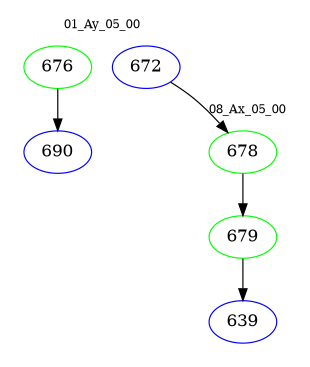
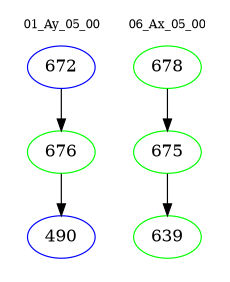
(248, 110) -> (167, 25)
(207, 111) -> (61, 104)
(58, 152) -> (61, 237)
(243, 237) -> (167, 152)
(243, 322) -> (167, 237)
